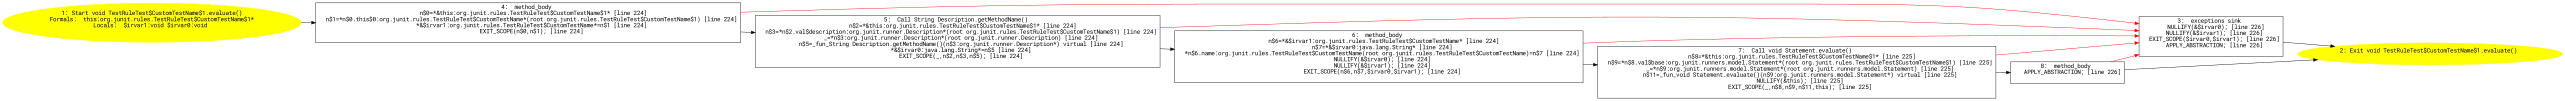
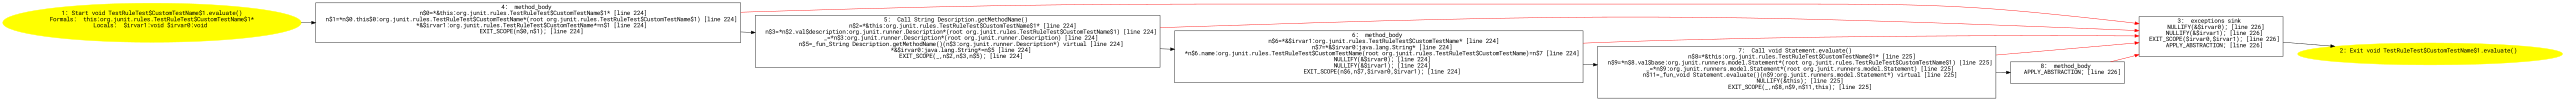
(2219, 65) -> none
